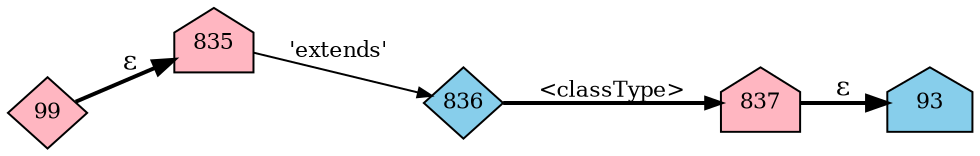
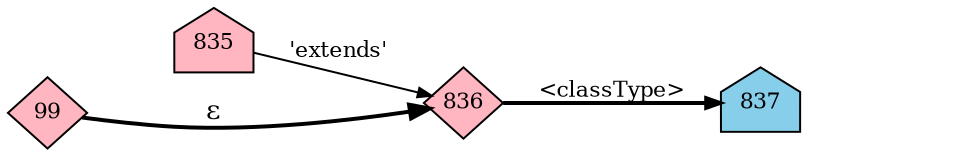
(115, 85) -> (246, 127)
(463, 103) -> (463, 103)
(761, 103) -> (761, 103)
(930, 103) -> none
